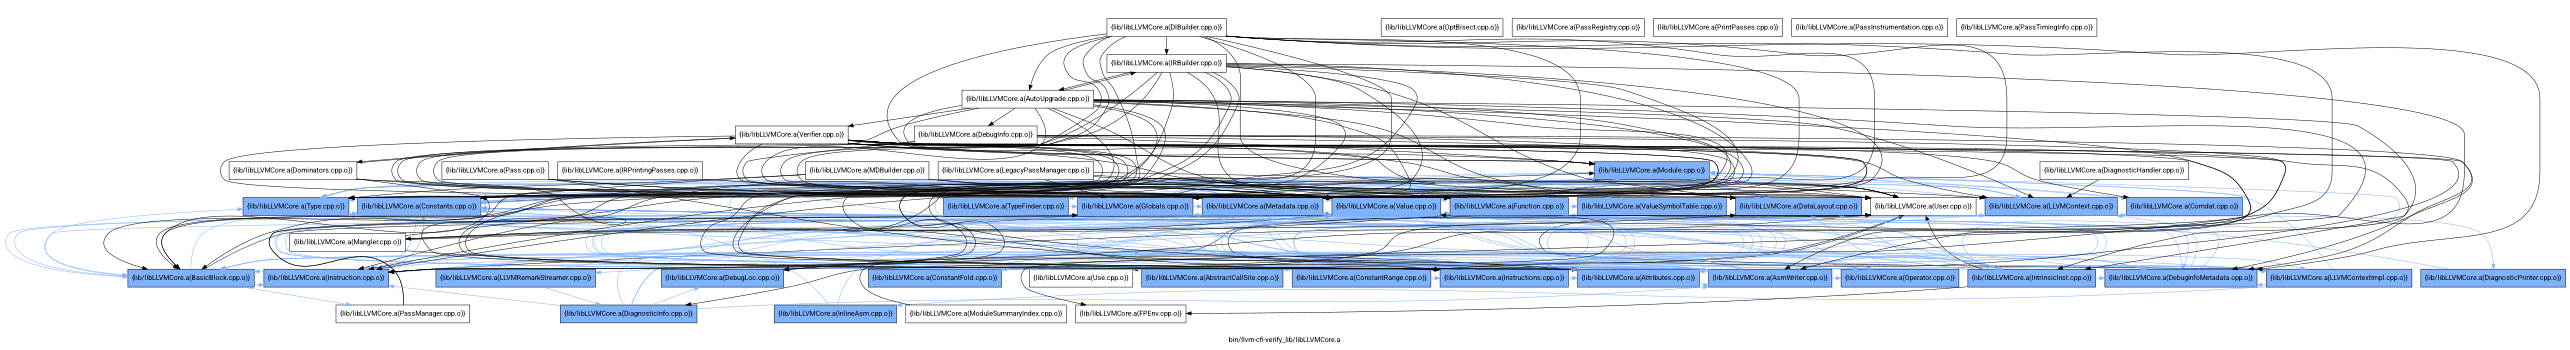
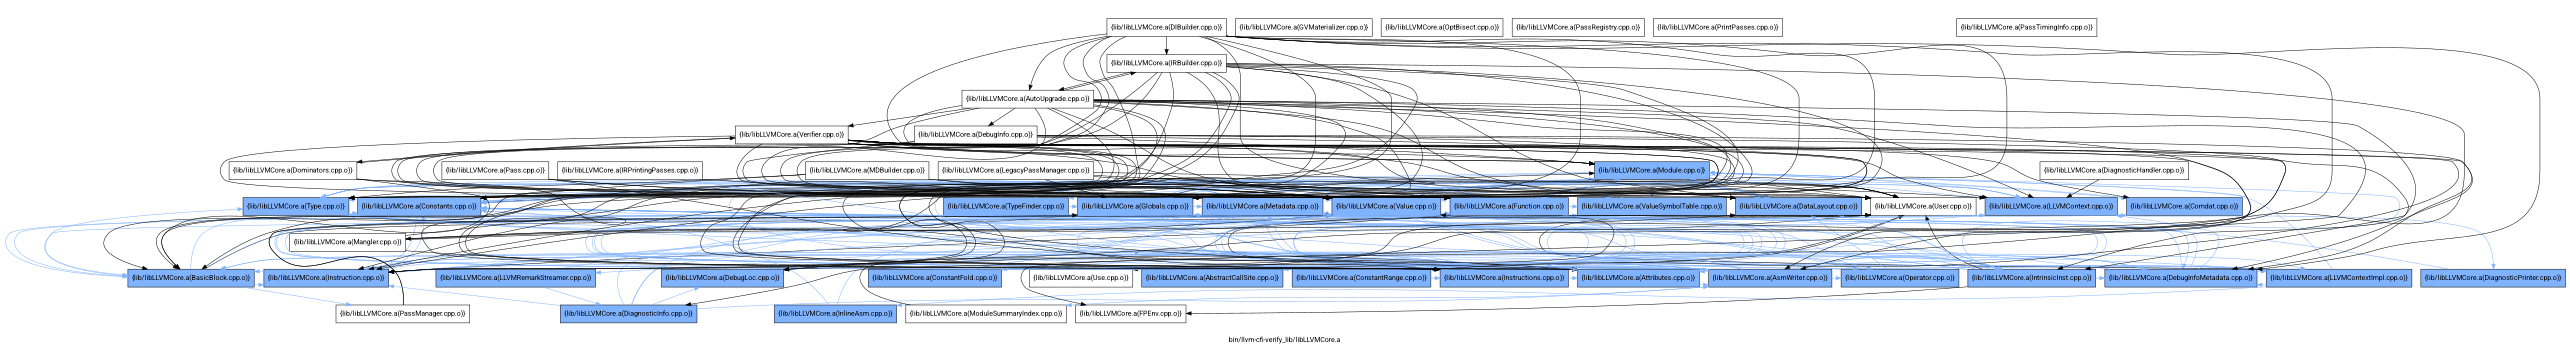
none -> (1304, 28)
(1870, 28) -> none
(984, 253) -> (1390, 298)
